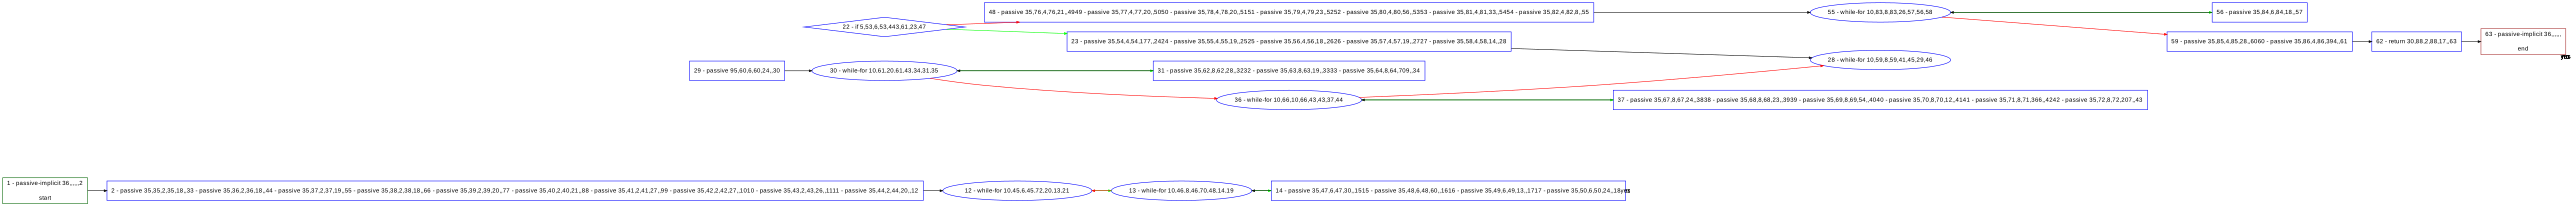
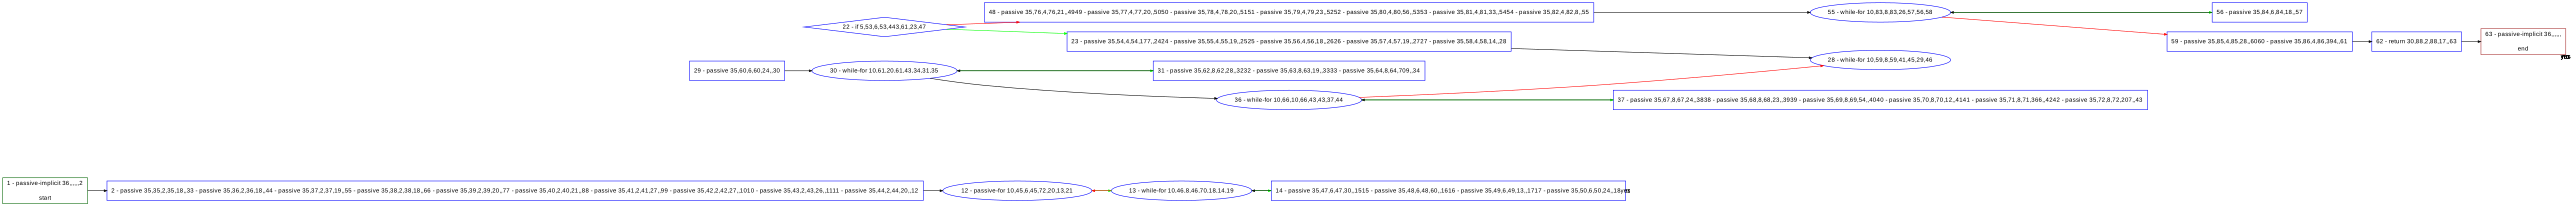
(737, 71) -> (737, 71)
(1072, 92) -> (1072, 92)
(1017, 191) -> (1017, 191)
(1182, 191) -> (1182, 191)
